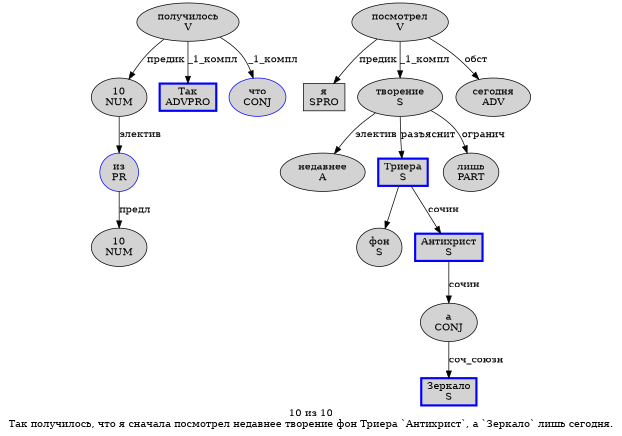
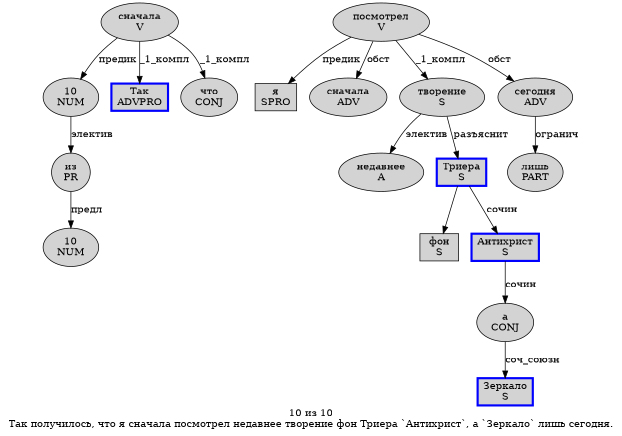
(188, 22) -> (140, 22)
(257, 97) -> (209, 97)
none -> (348, 97)
(451, 125) -> (535, 131)
(119, 172) -> (71, 172)
(379, 247) -> (439, 247)
